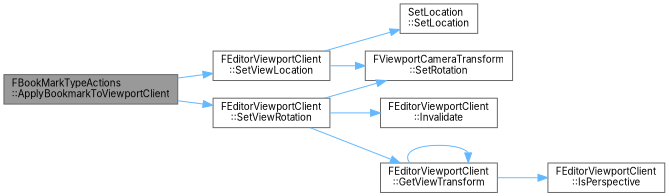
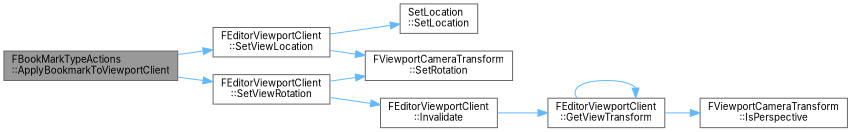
(351, 144) -> (518, 113)
(606, 178) -> (774, 113)
